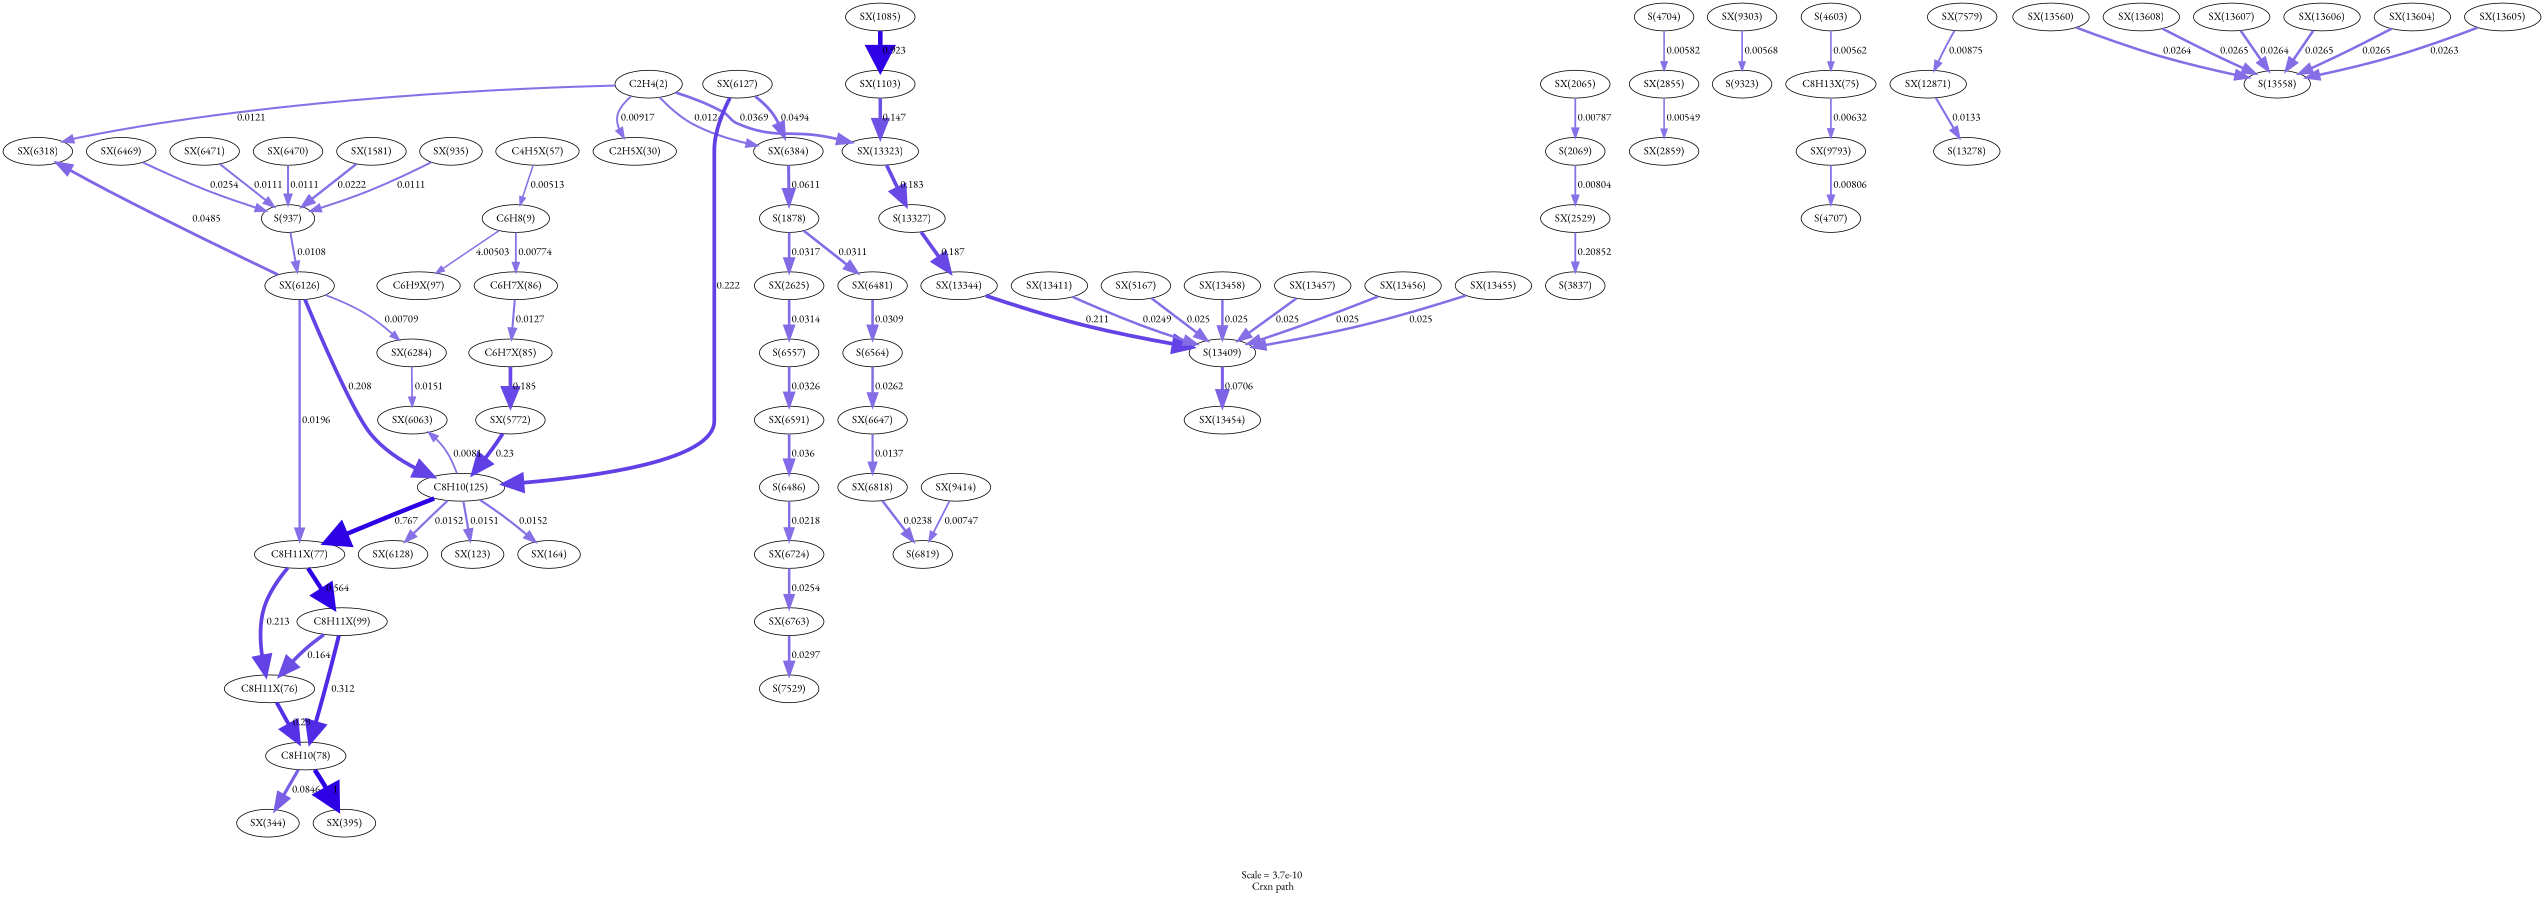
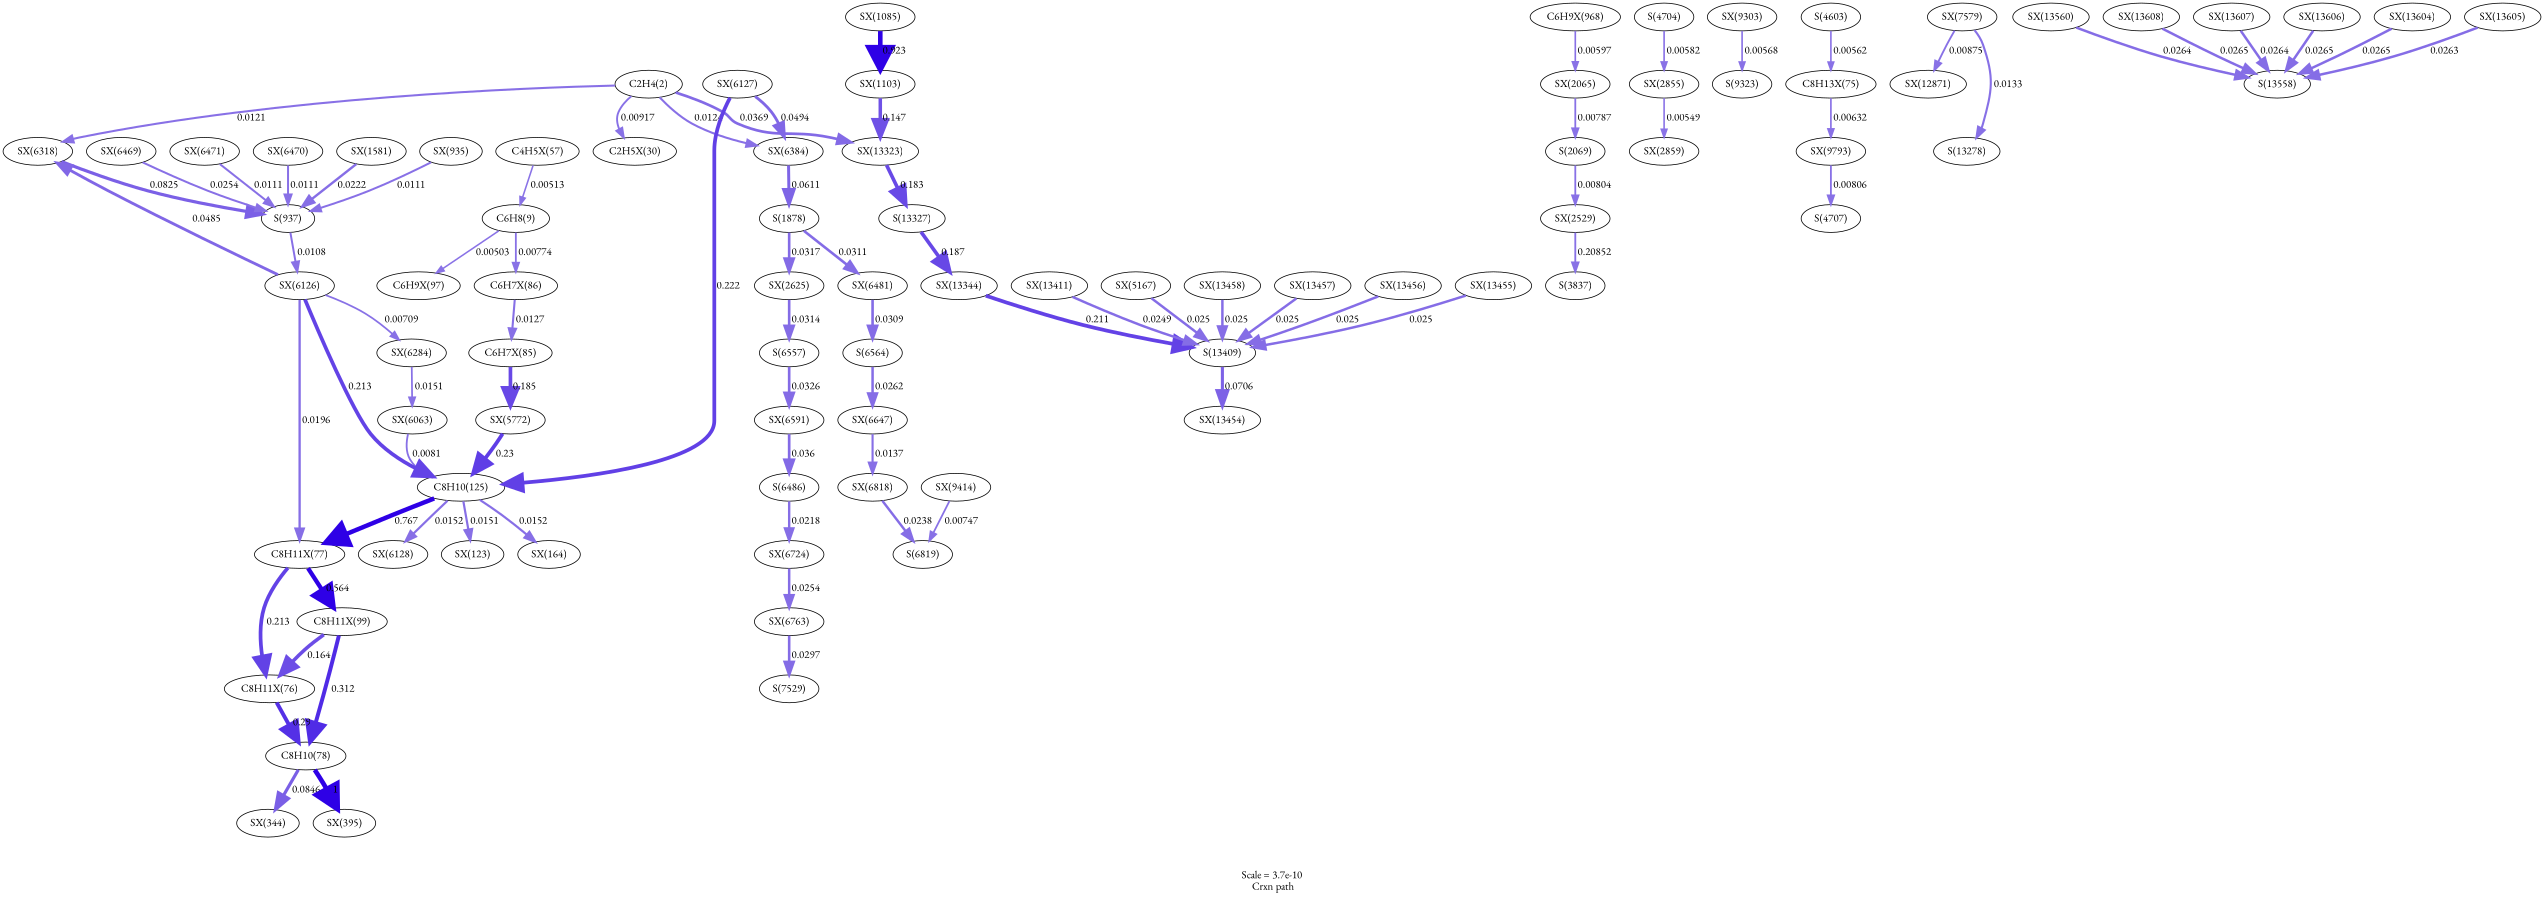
none -> (1575, 17)
(1945, 113) -> (1991, 78)
none -> (153, 192)
(492, 252) -> (492, 252)
(359, 386) -> (359, 386)
(448, 455) -> (408, 456)
